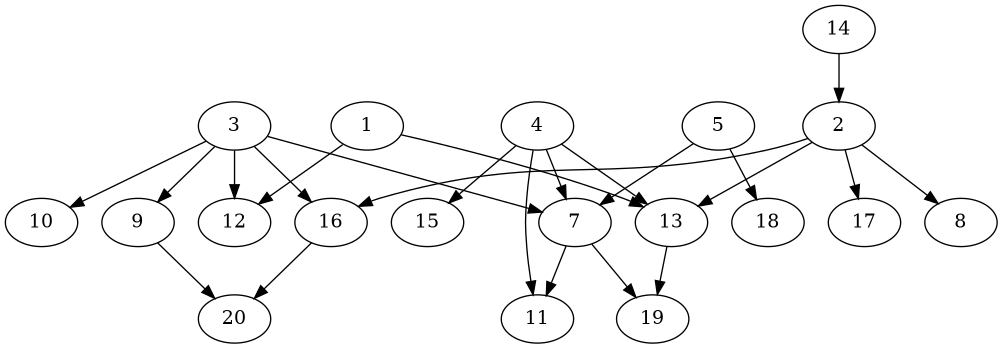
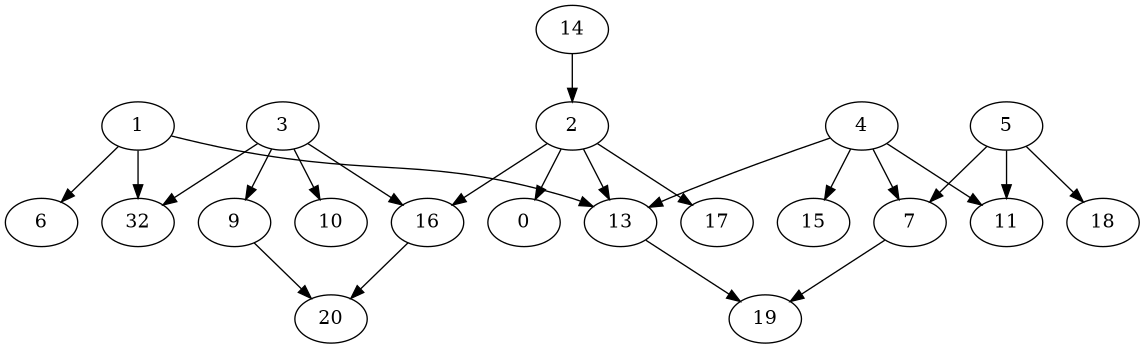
(398, 172) -> none
none -> (42, 222)
(235, 222) -> (138, 222)
(961, 222) -> (524, 222)
(559, 264) -> (1007, 168)
